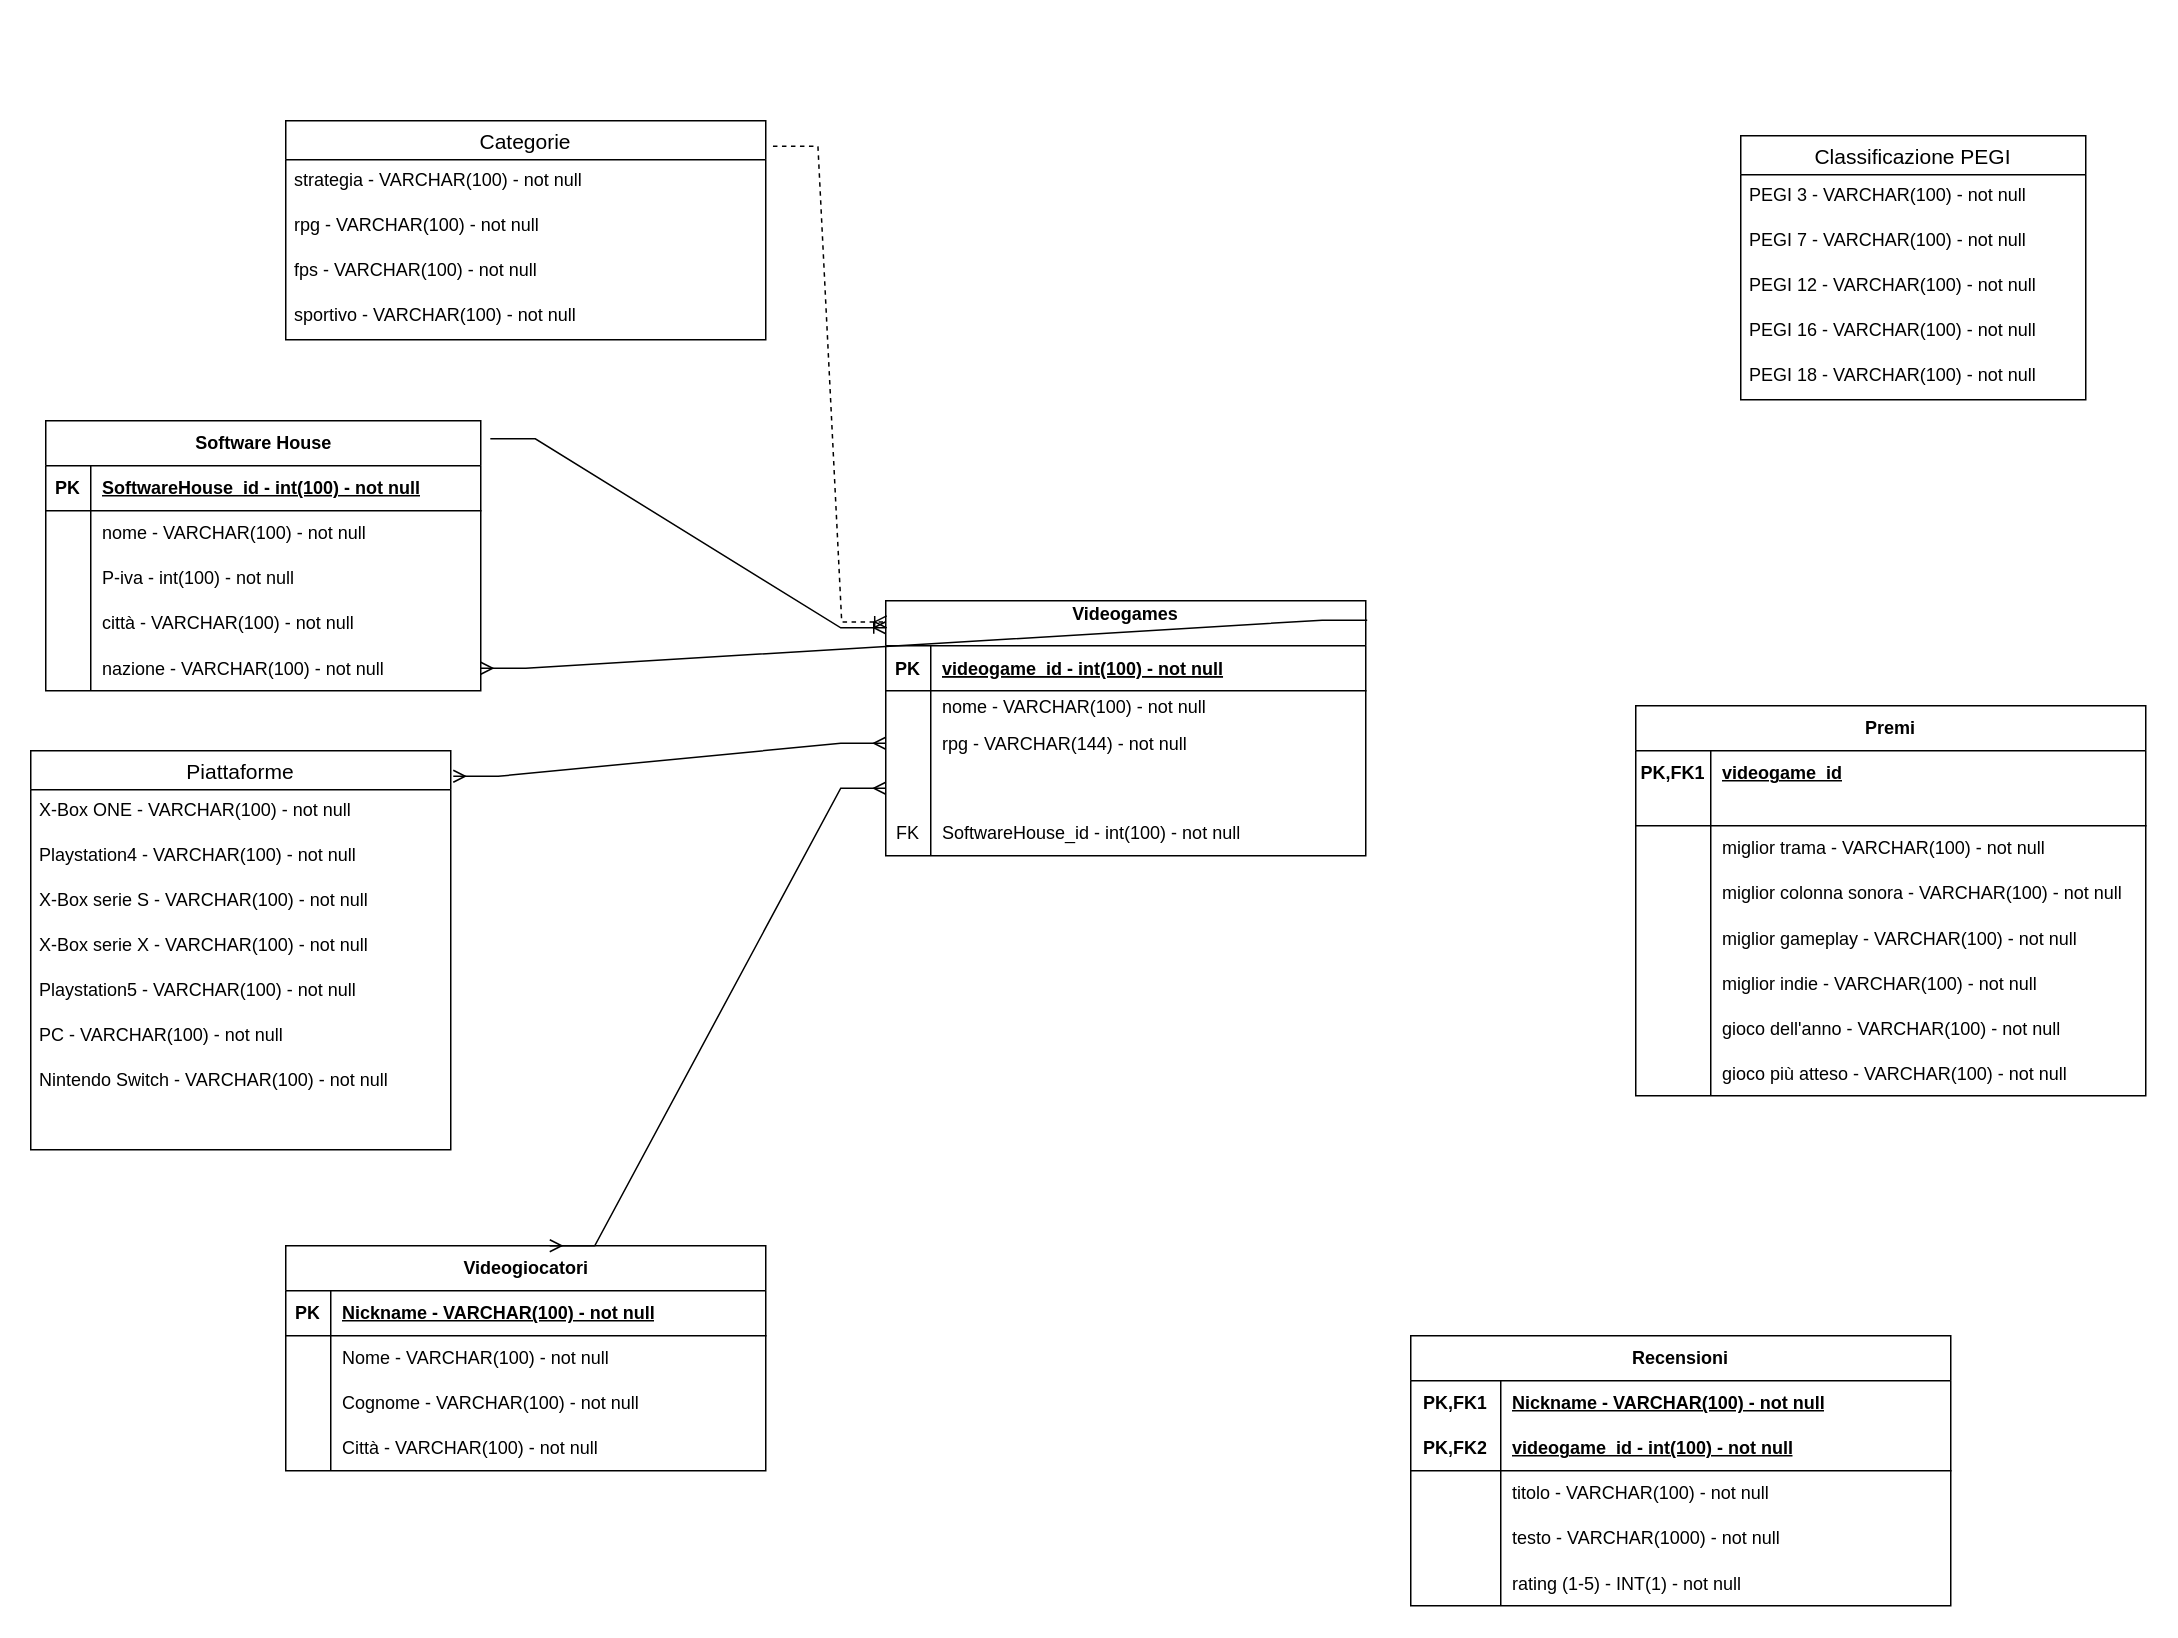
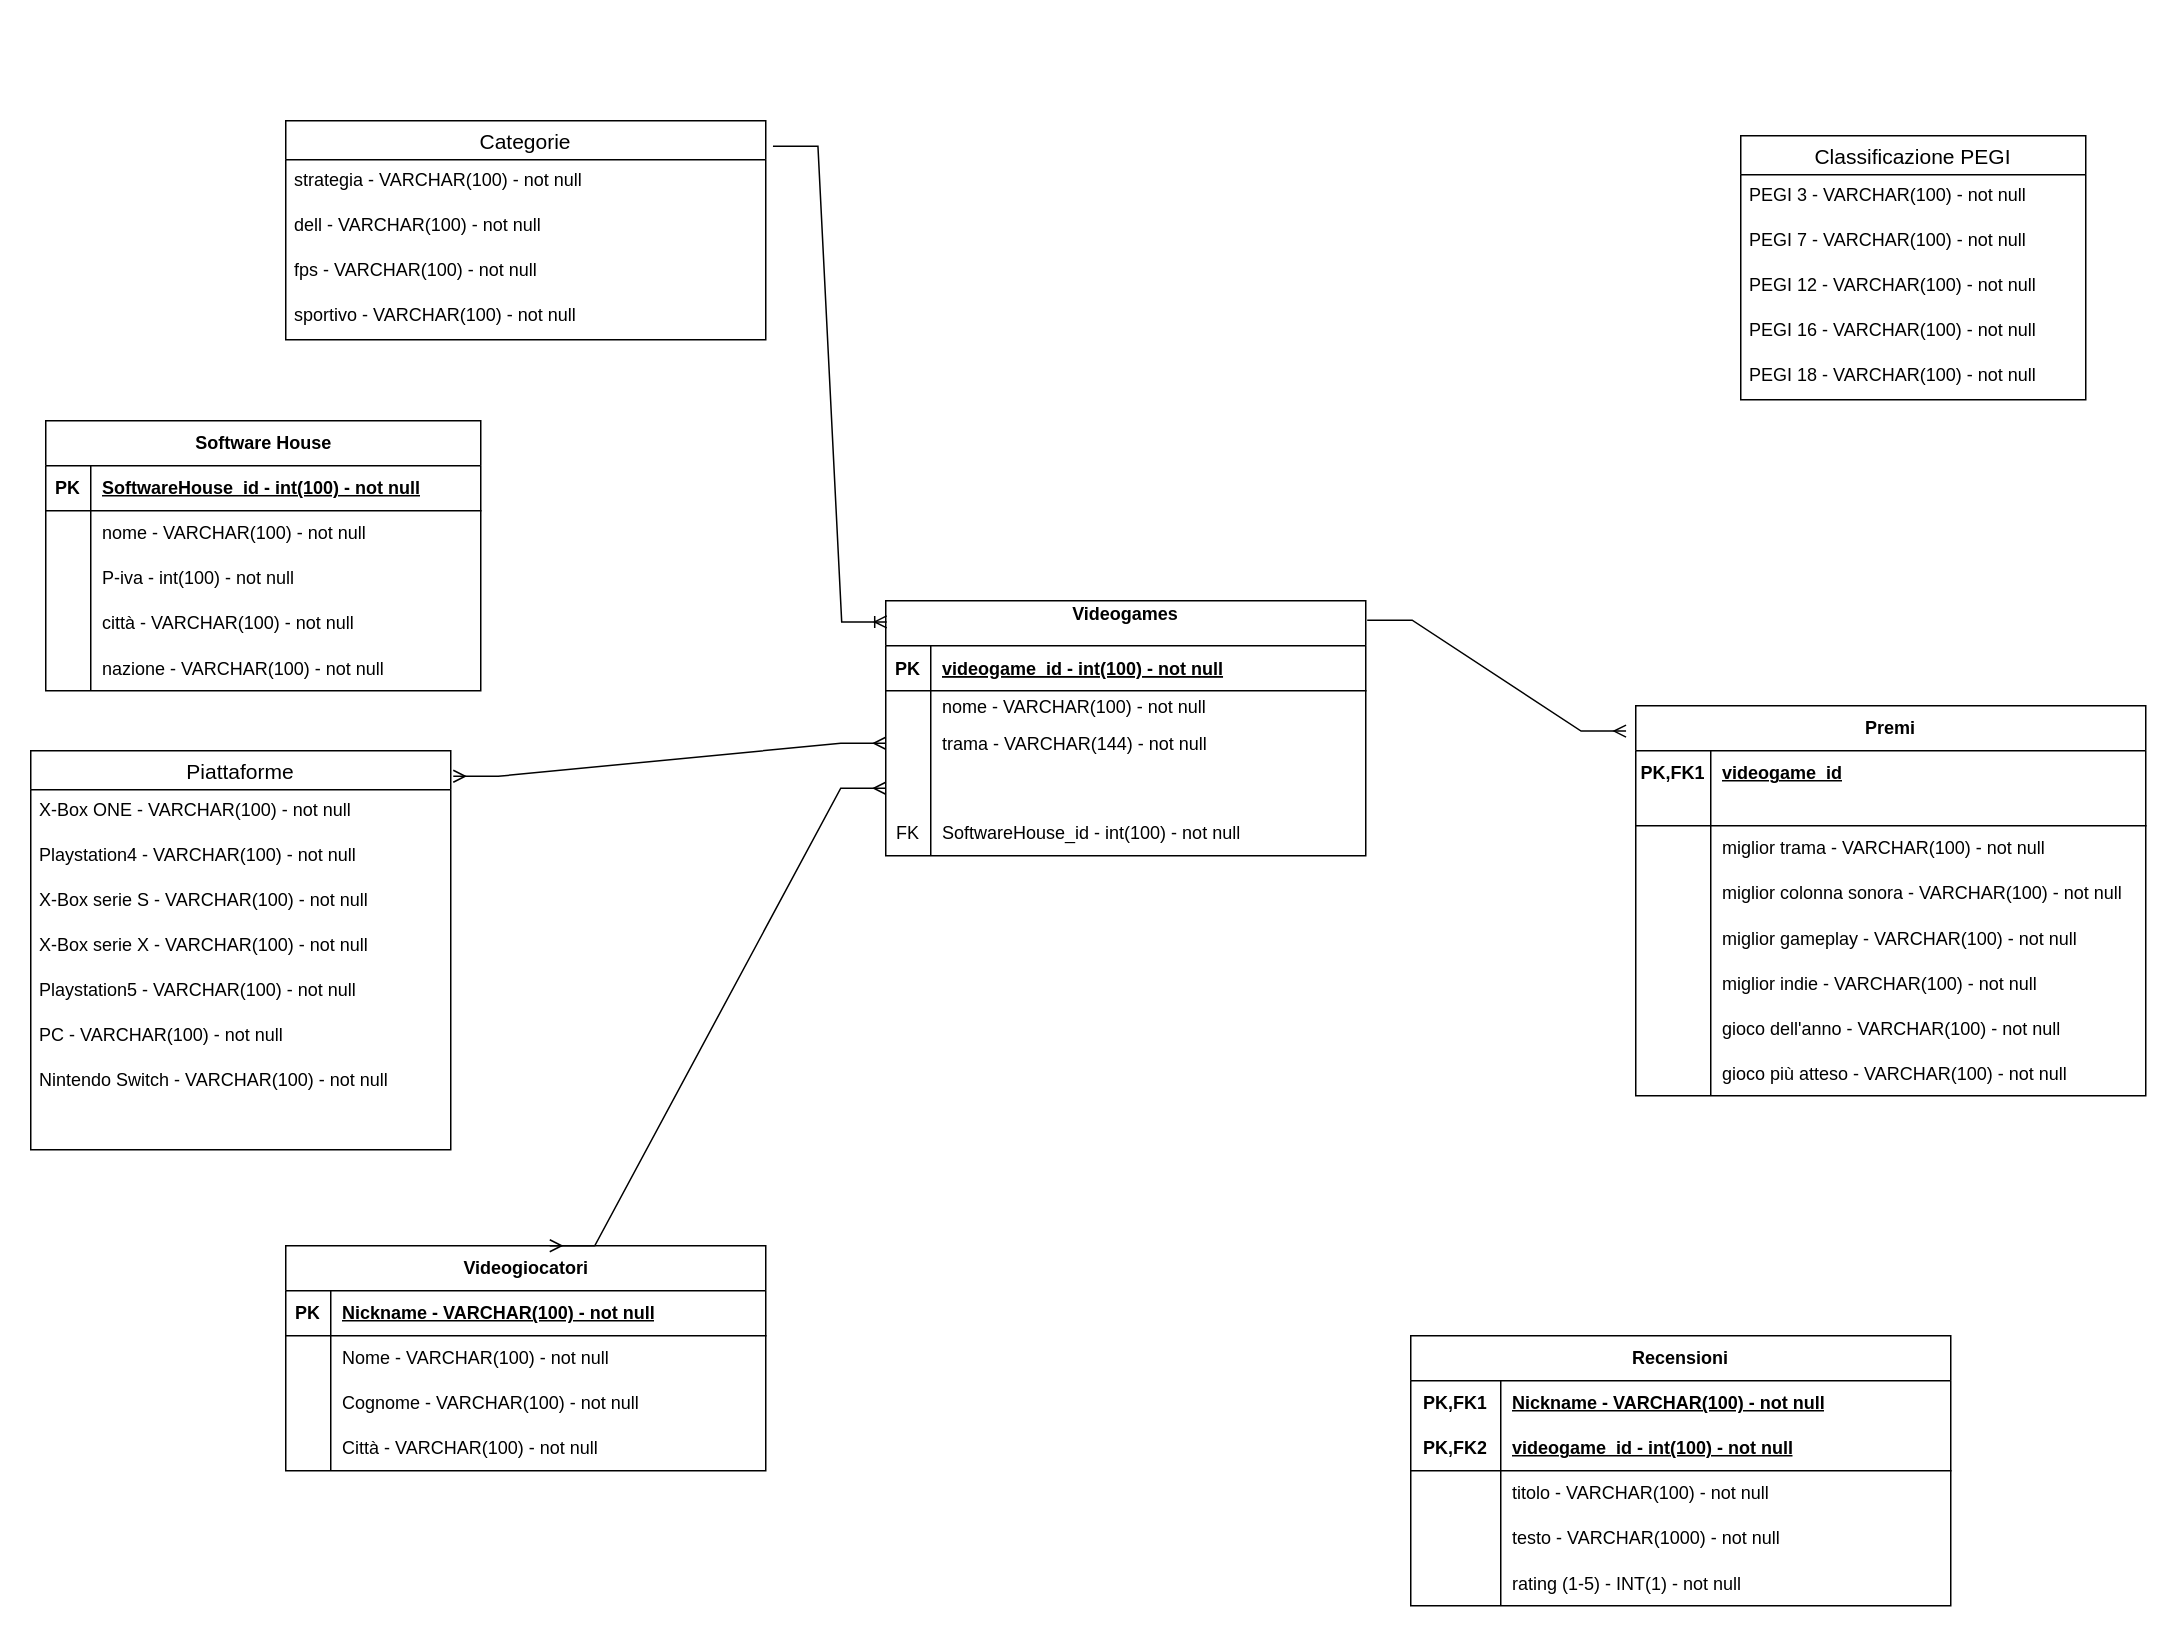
(427, 226) -> (427, 226)
(830, 384) -> (830, 384)
(688, 533) -> none
(1151, 630) -> (1497, 676)
(1074, 744) -> (1084, 744)
